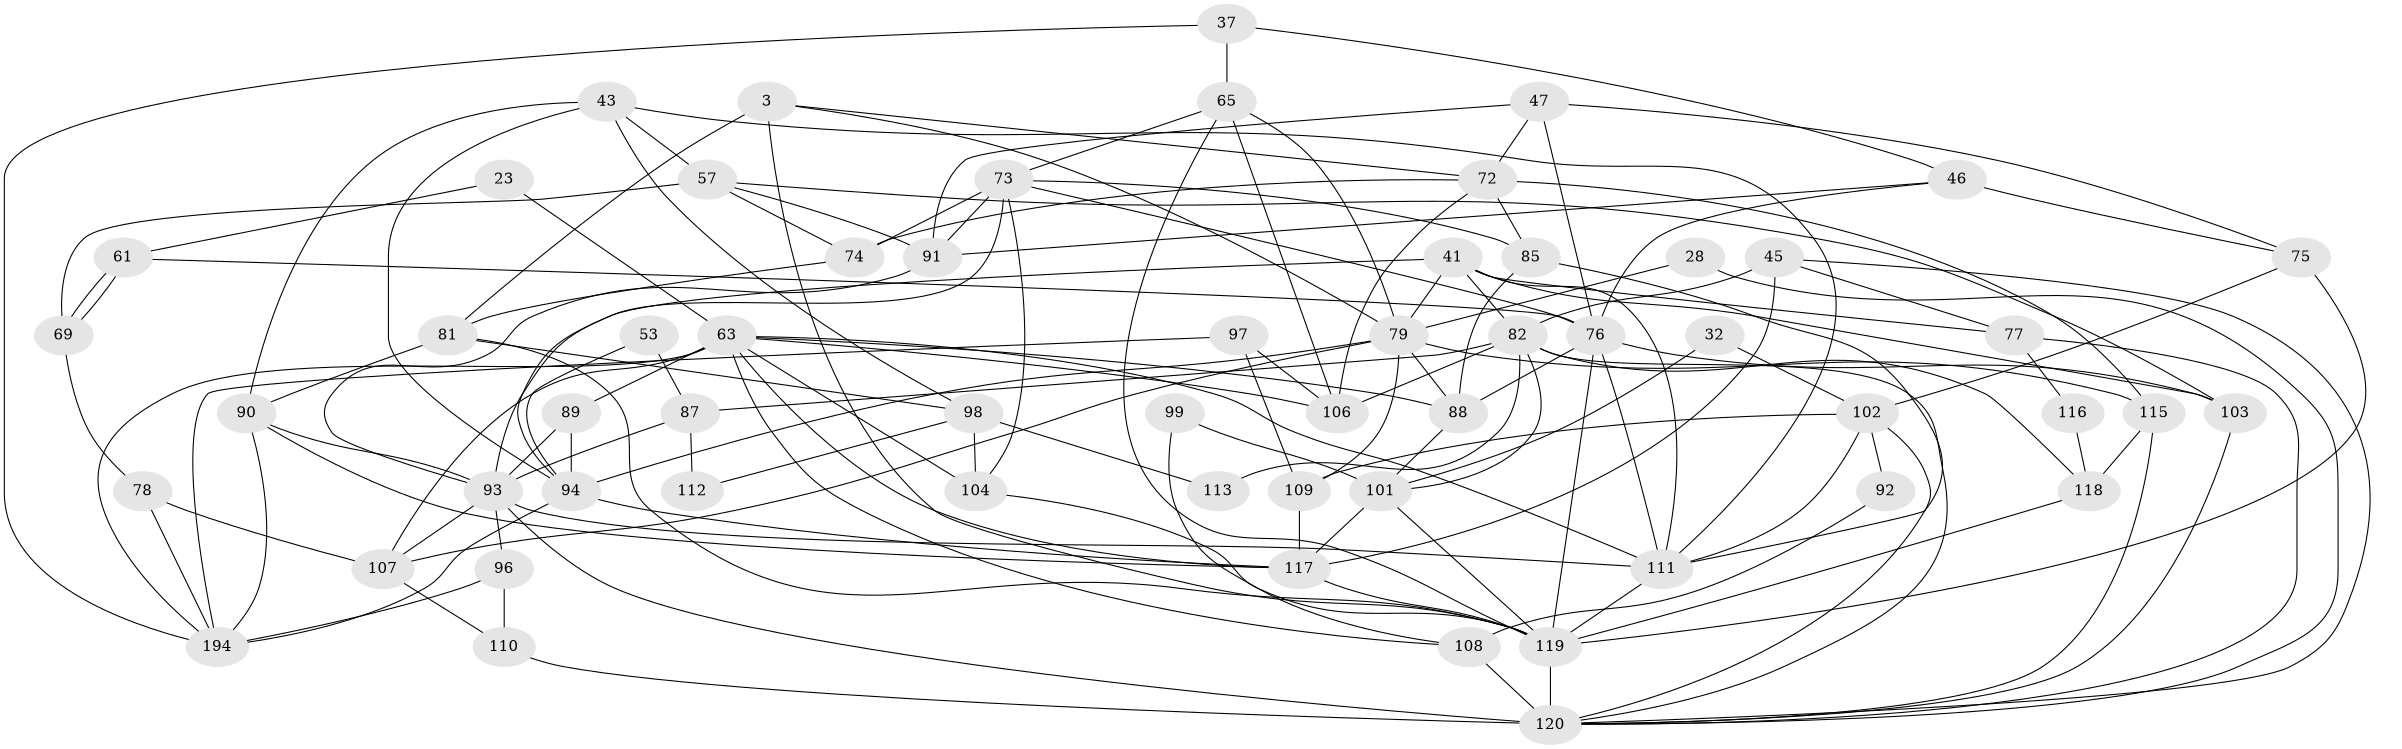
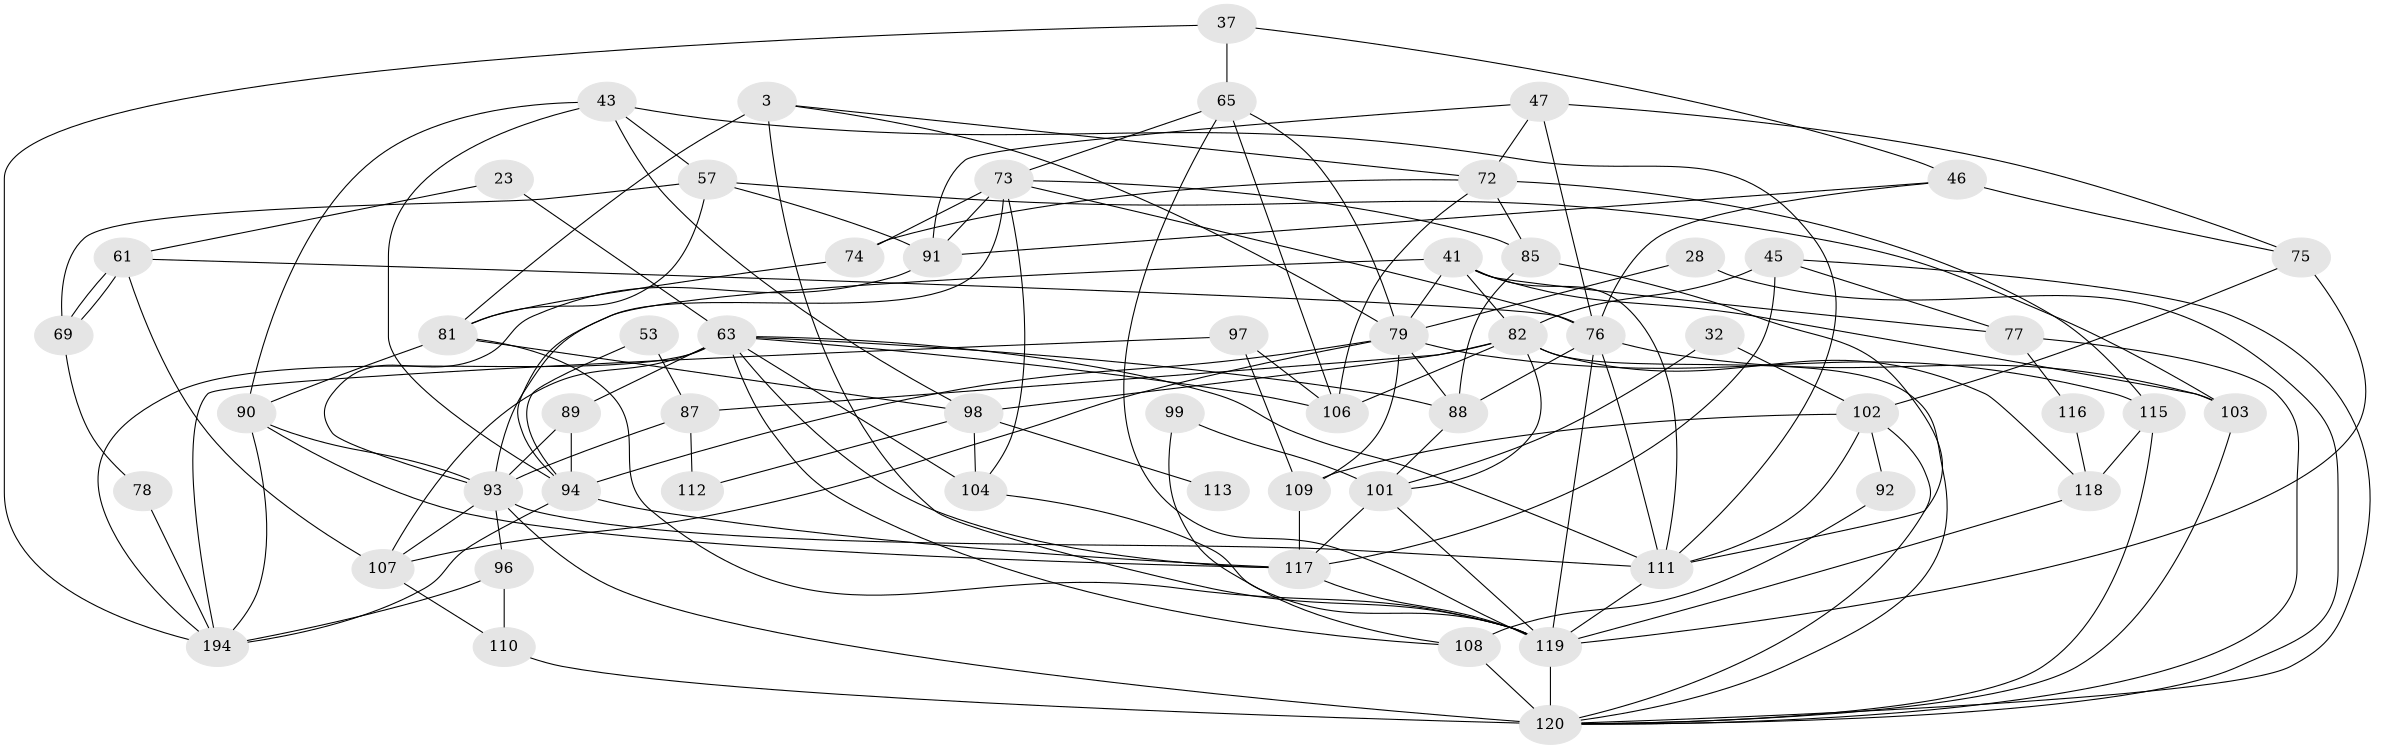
(776, 216) -> (614, 302)
(1432, 467) -> (1223, 383)
(260, 534) -> (215, 441)
